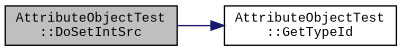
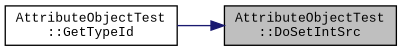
(194, 26) -> (194, 26)
